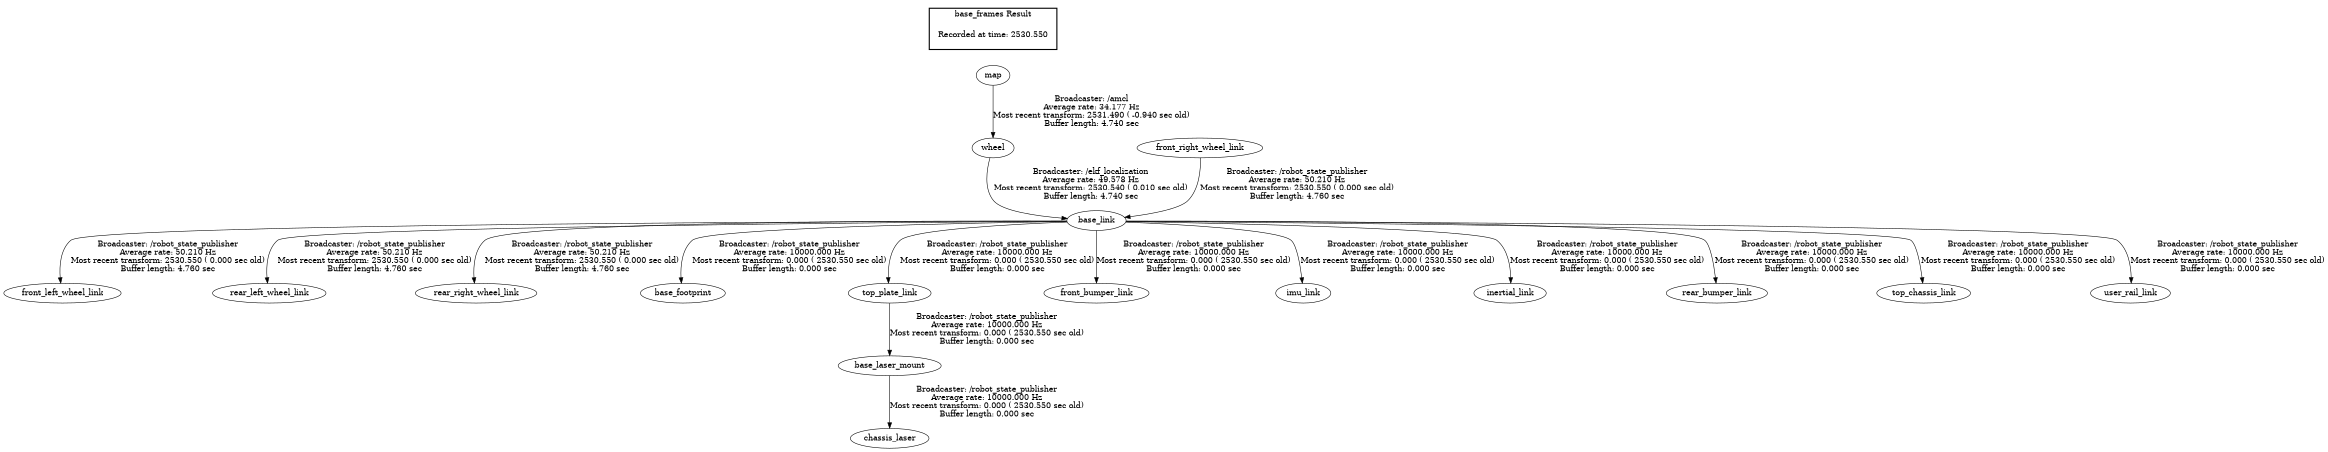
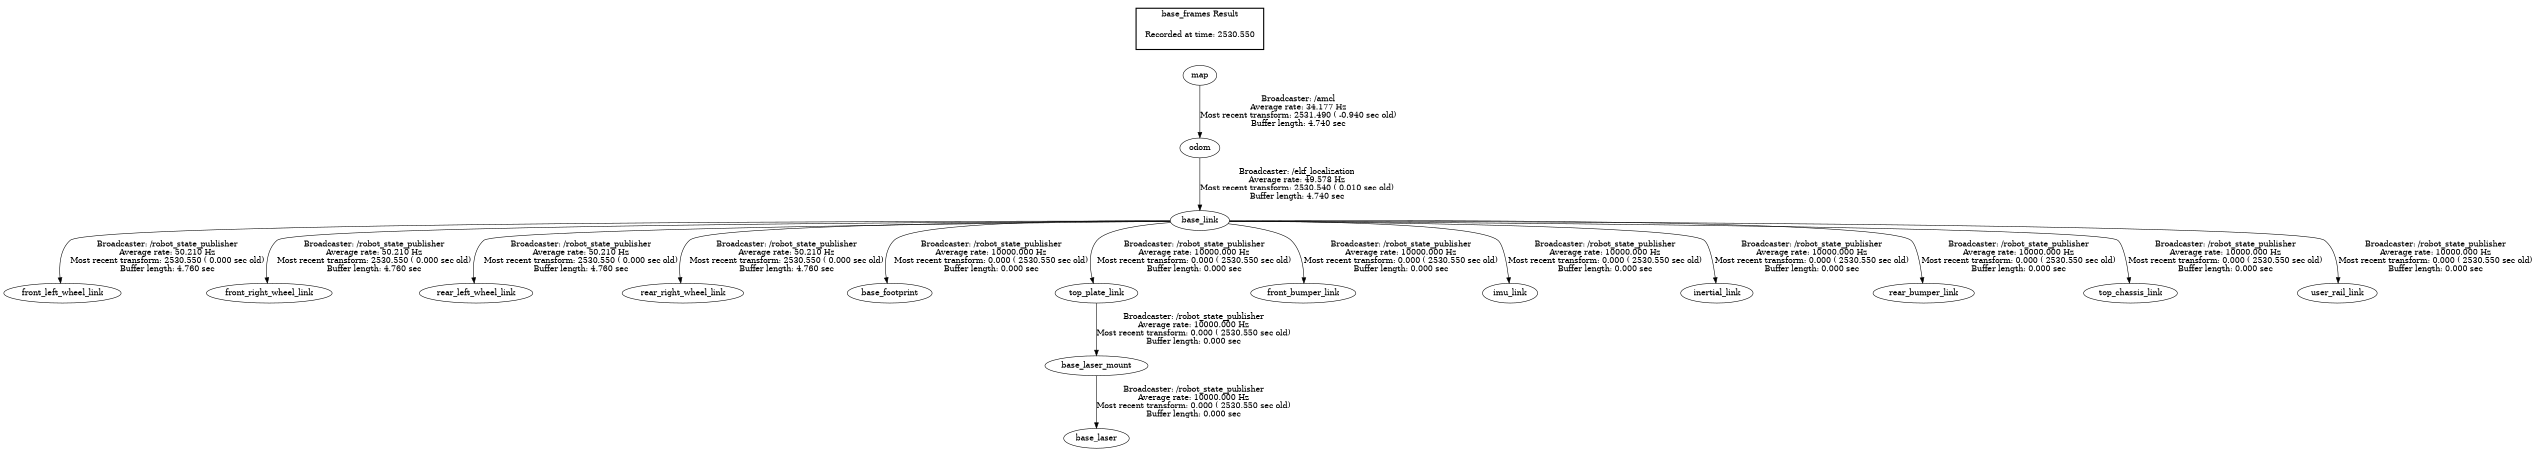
(993, 148) -> (1200, 148)
(1182, 205) -> (563, 227)
(890, 438) -> (1096, 438)
